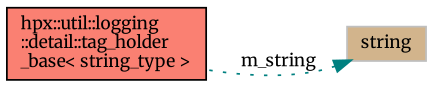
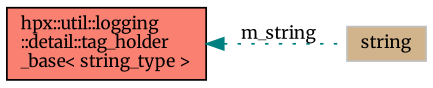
(271, 75) -> (285, 44)
